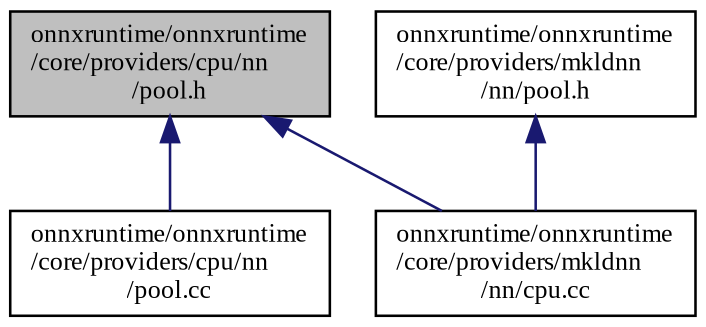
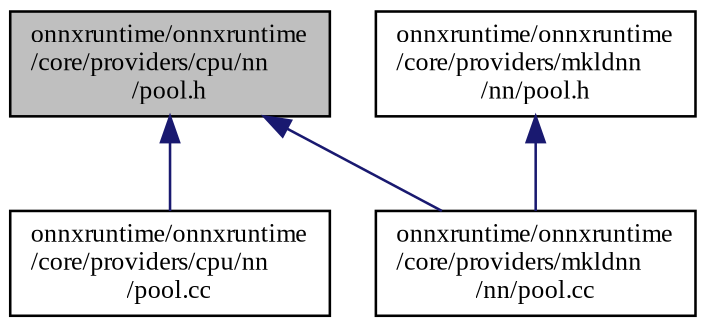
(536, 263) -> (536, 263)
